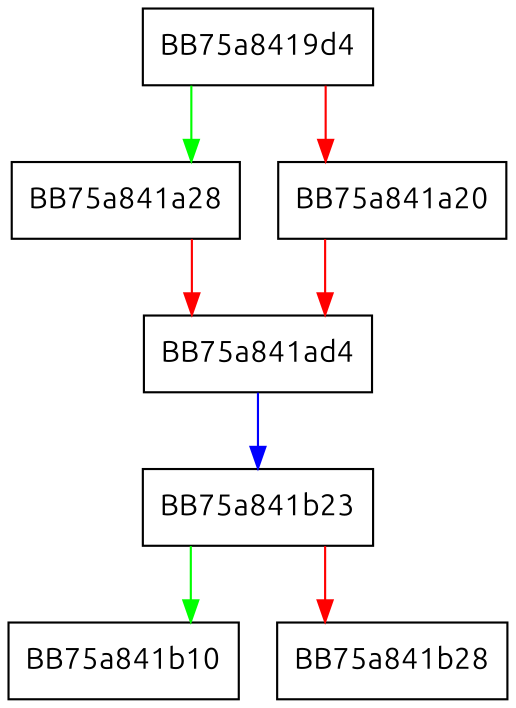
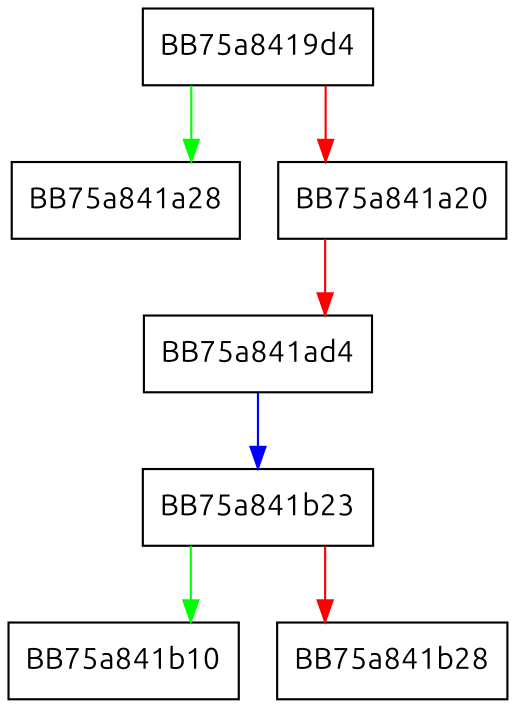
(192, 266) -> none
